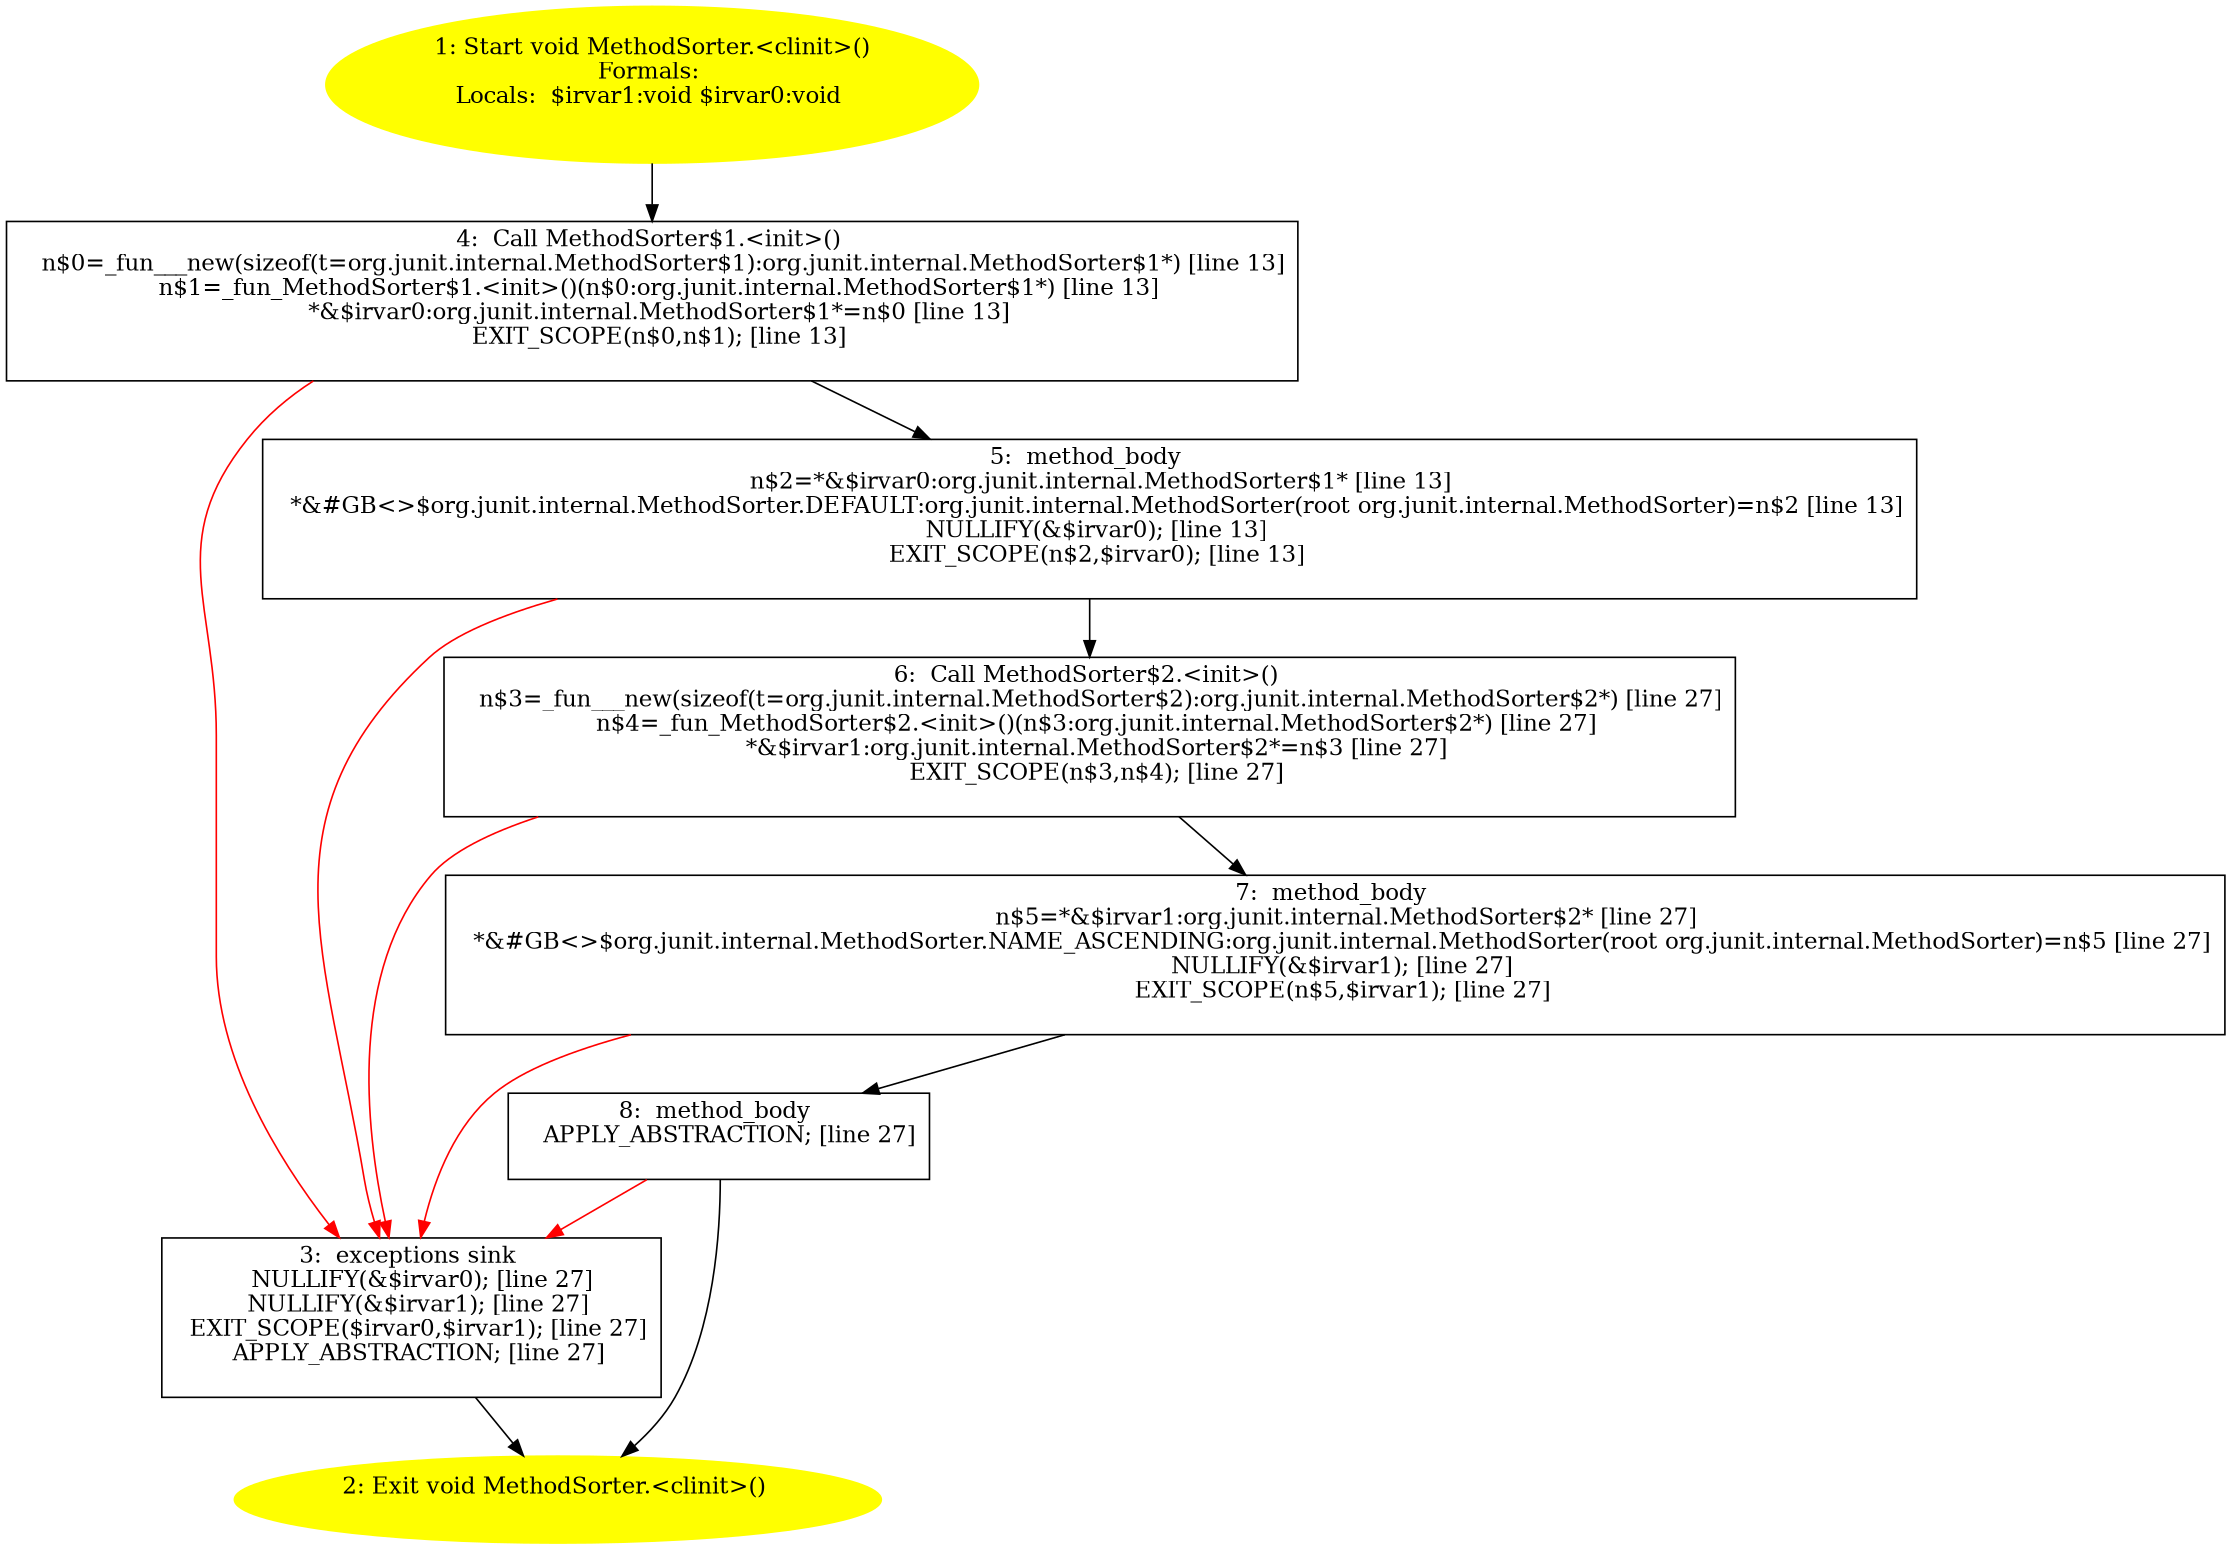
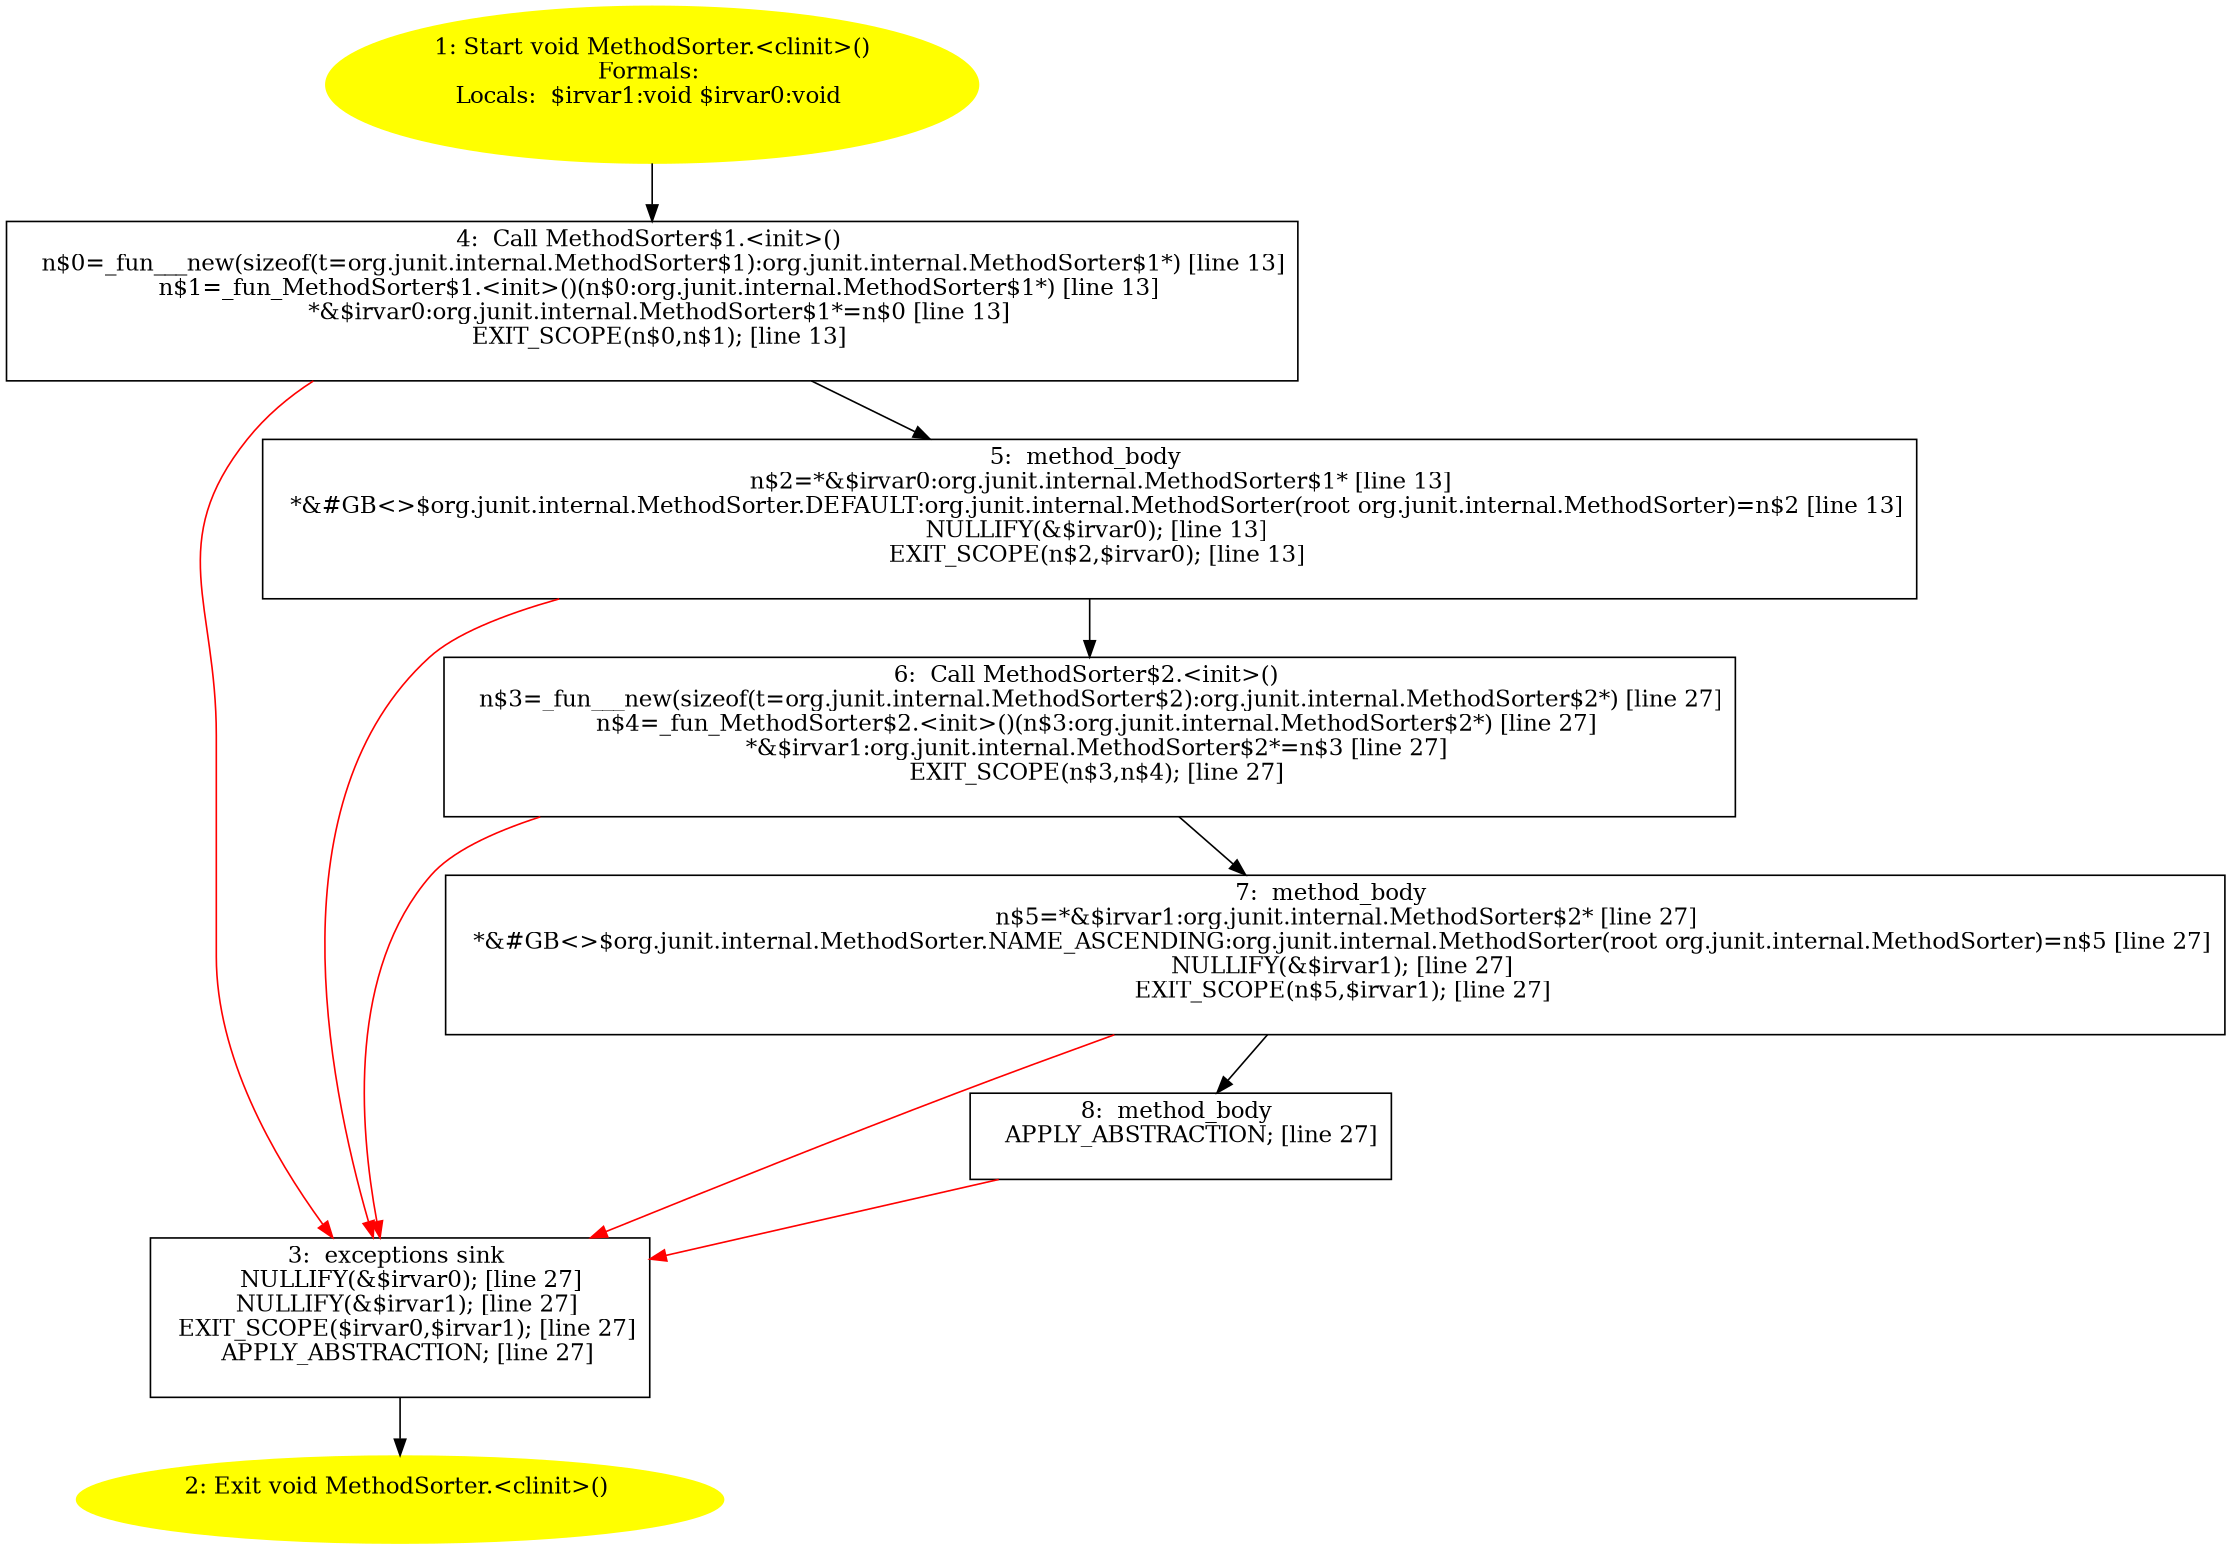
(704, 1322) -> none
